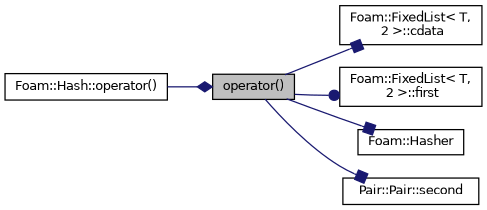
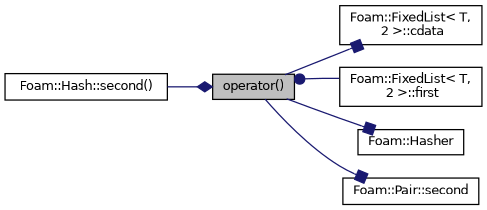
(86, 87) -> (86, 87)
(312, 95) -> (322, 78)
(411, 191) -> (411, 191)
